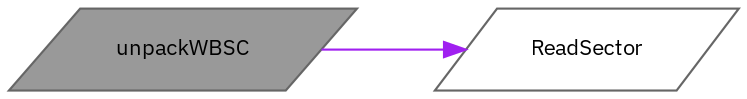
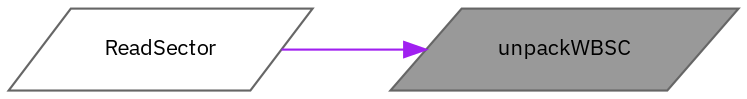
(383, 50) -> (343, 50)
